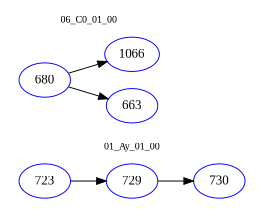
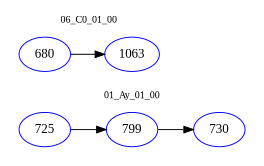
(132, 54) -> (132, 54)
(132, 106) -> none
(45, 181) -> (45, 130)
(132, 181) -> (132, 130)
